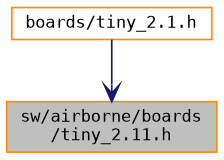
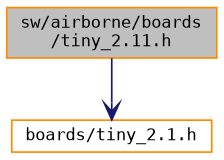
(112, 62) -> (112, 80)
